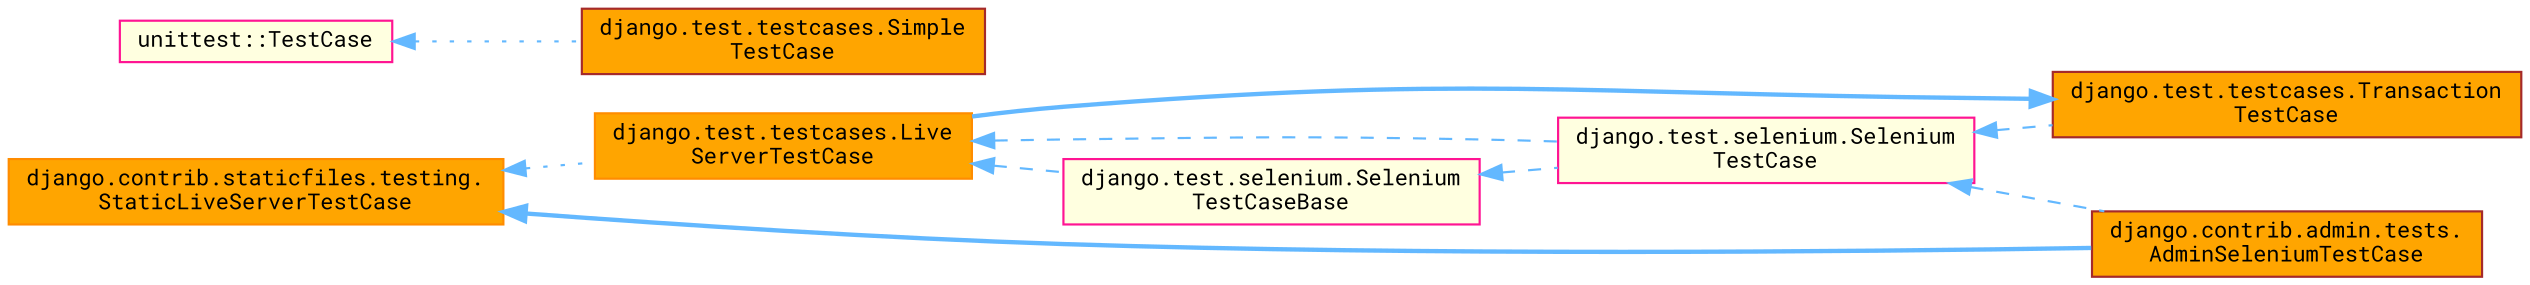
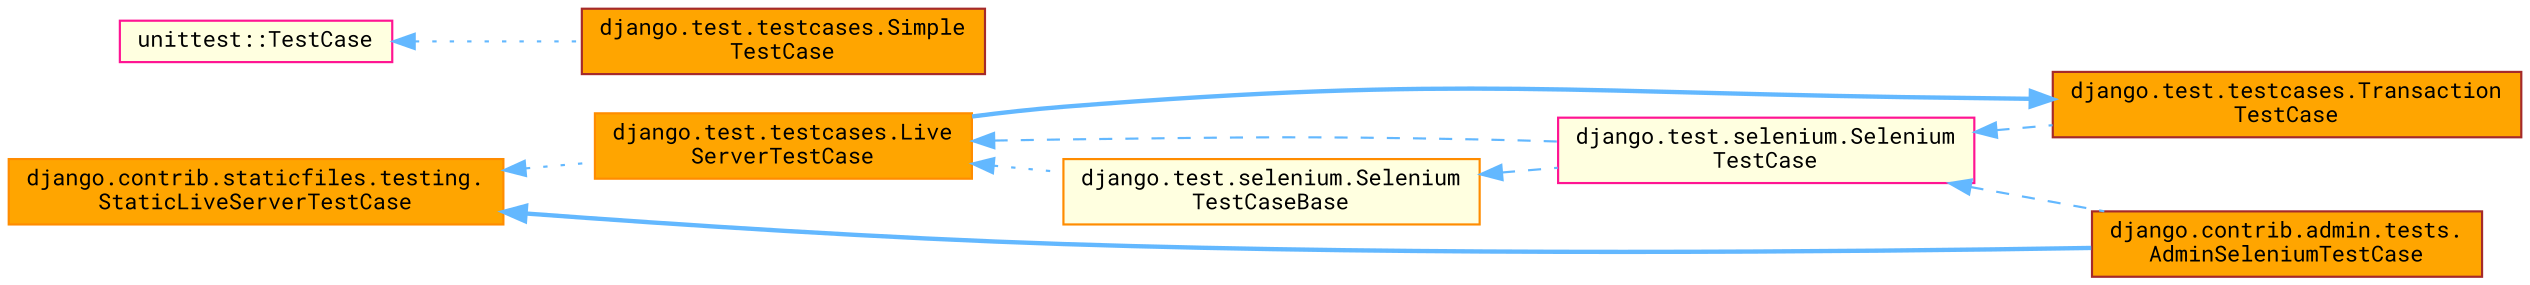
(1028, 169) -> (1028, 169)
(1272, 192) -> (1272, 192)
